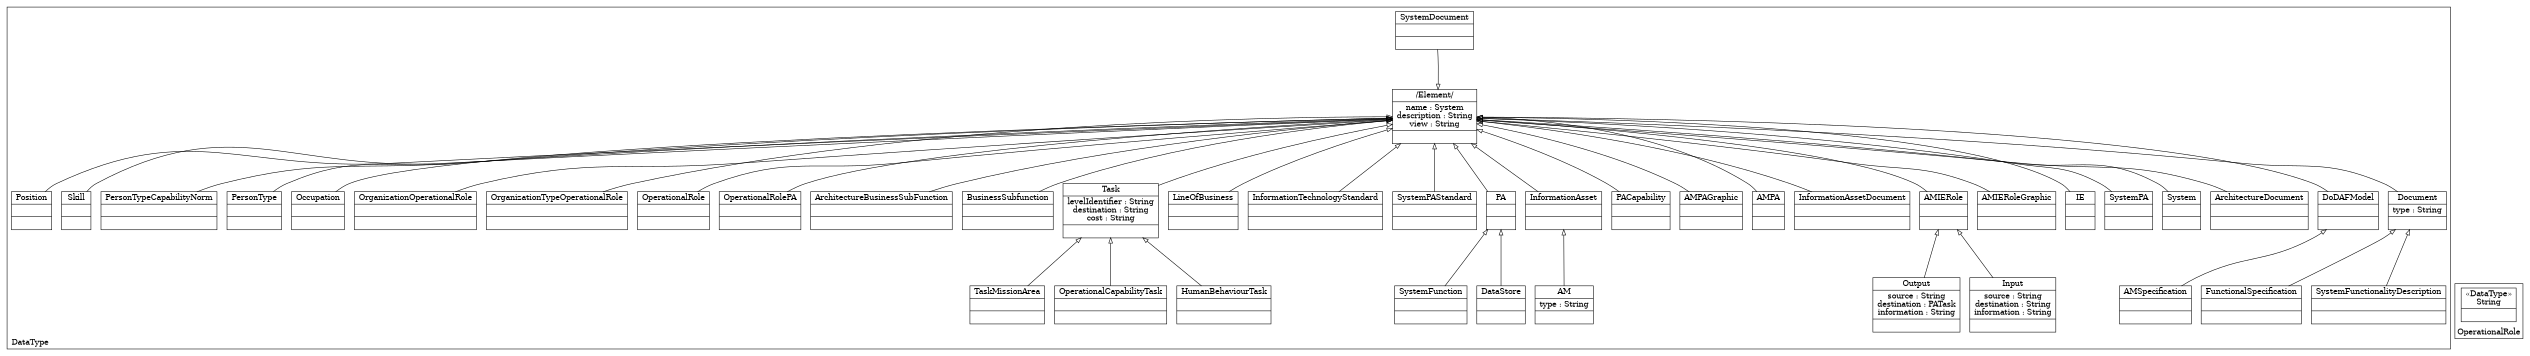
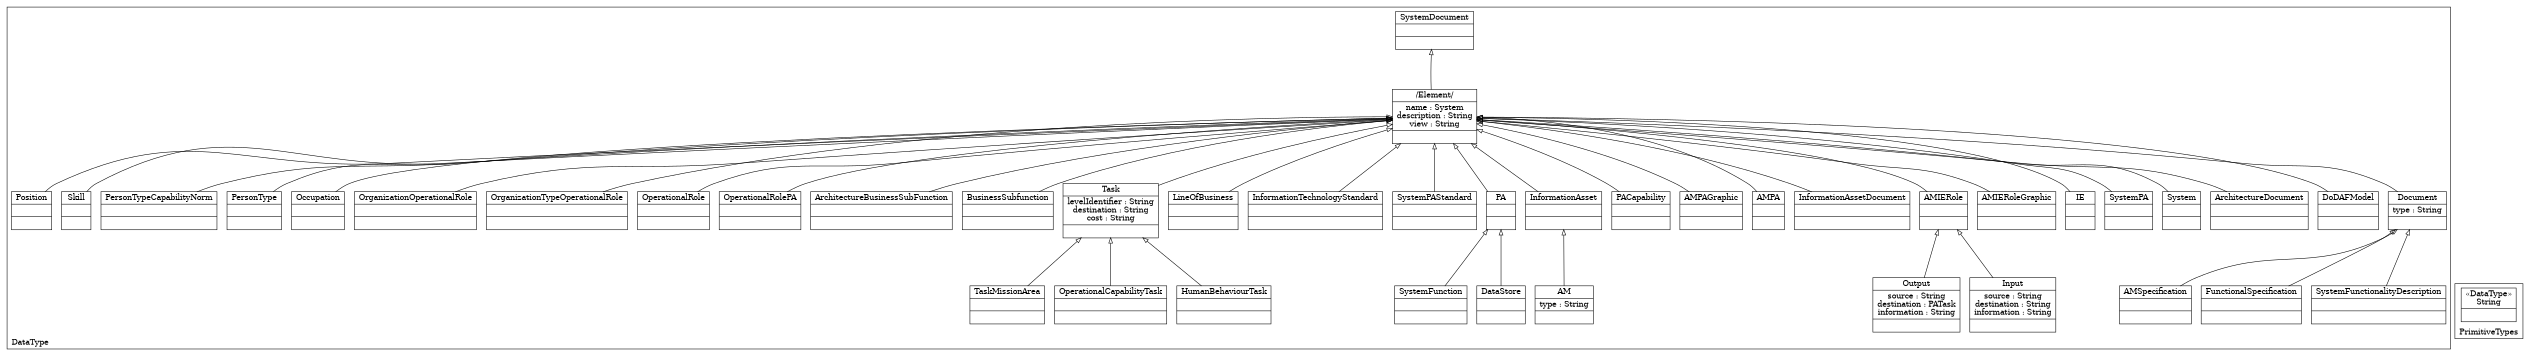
(1438, 67) -> (1431, 72)
(2252, 259) -> (2287, 259)
(2489, 332) -> (2489, 332)
